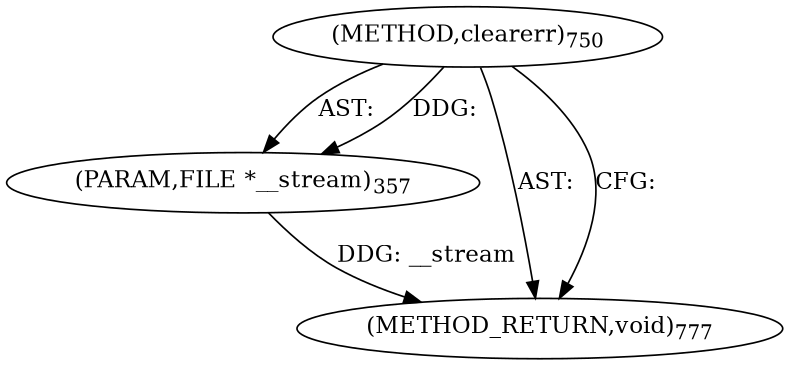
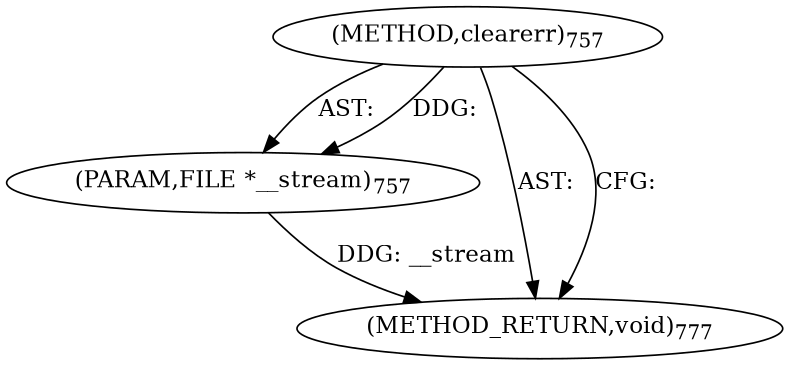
(585, 34) -> (585, 34)
(392, 180) -> (392, 180)
